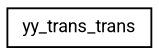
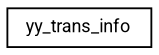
(79, 28) -> (79, 28)
